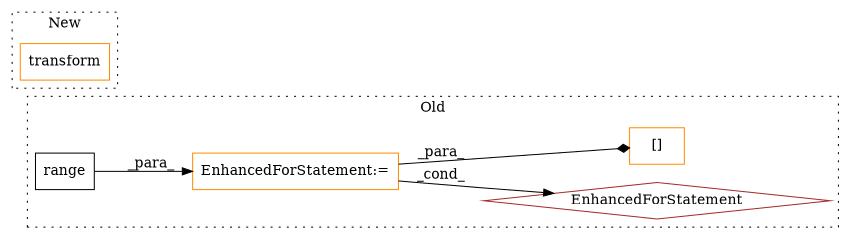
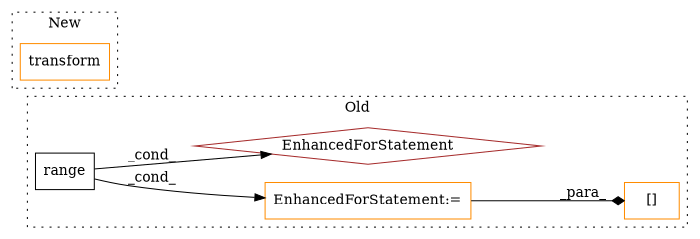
(151, 164) -> (152, 178)
(471, 187) -> (178, 162)
